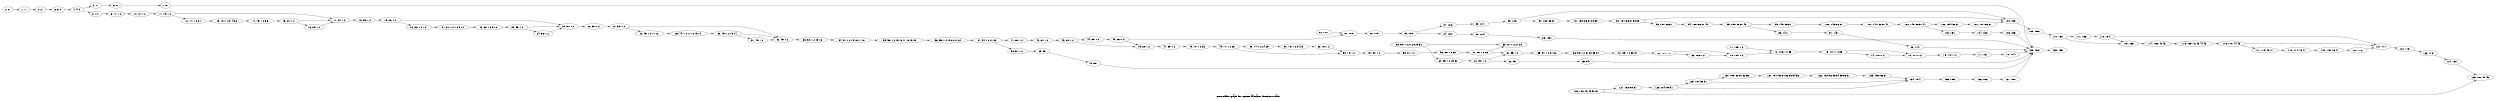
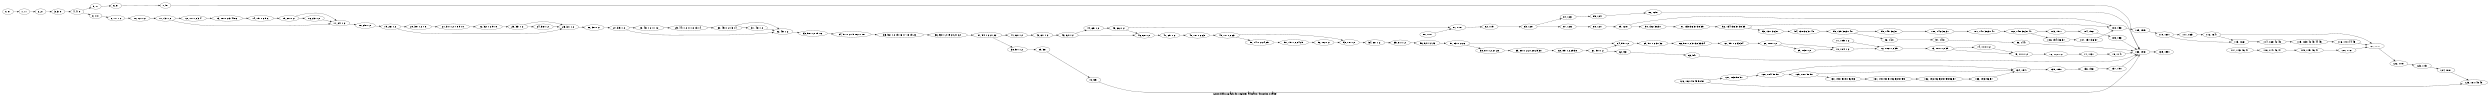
(1463, 45) -> (1506, 51)
(2247, 47) -> none
